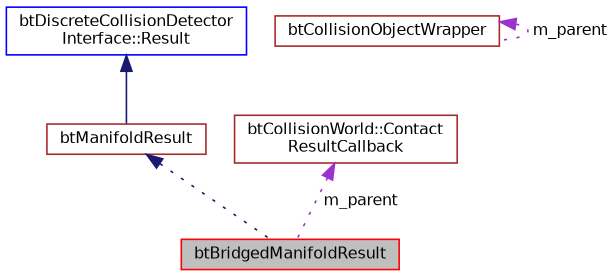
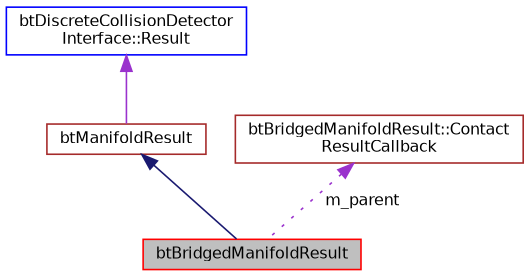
(387, 31) -> none
(126, 98) -> (126, 98)
(346, 139) -> (379, 139)
(215, 201) -> (195, 202)
